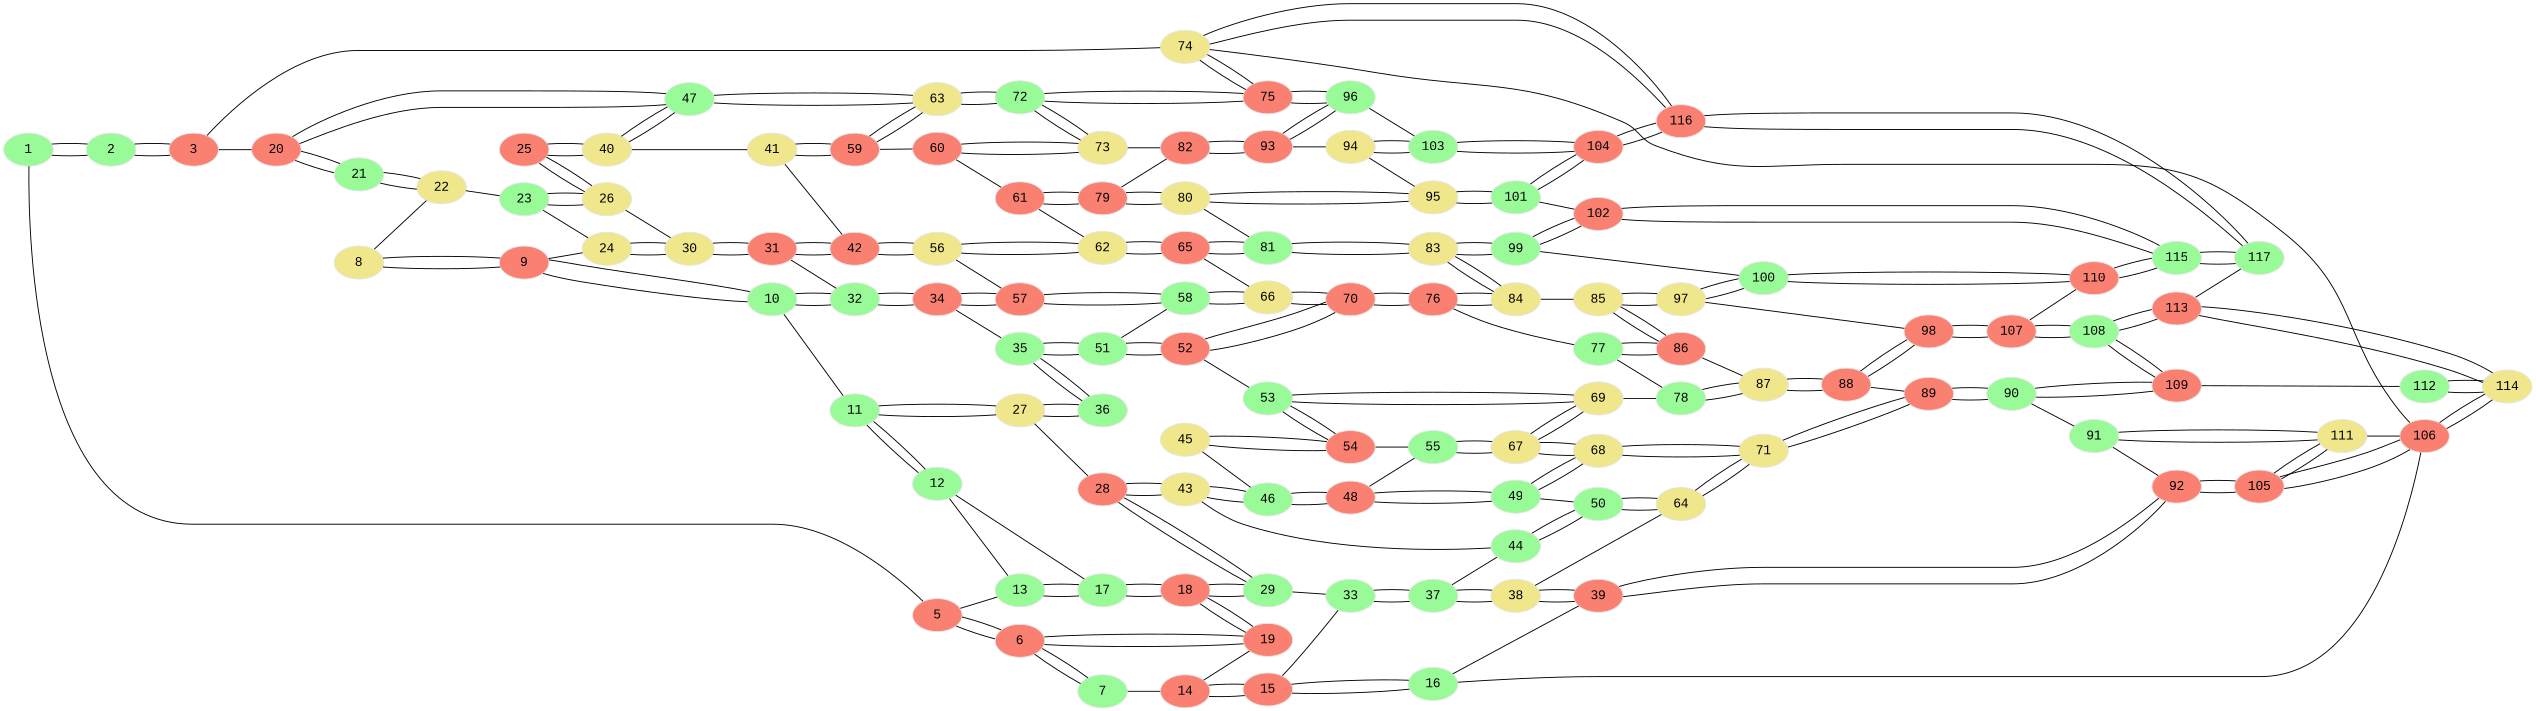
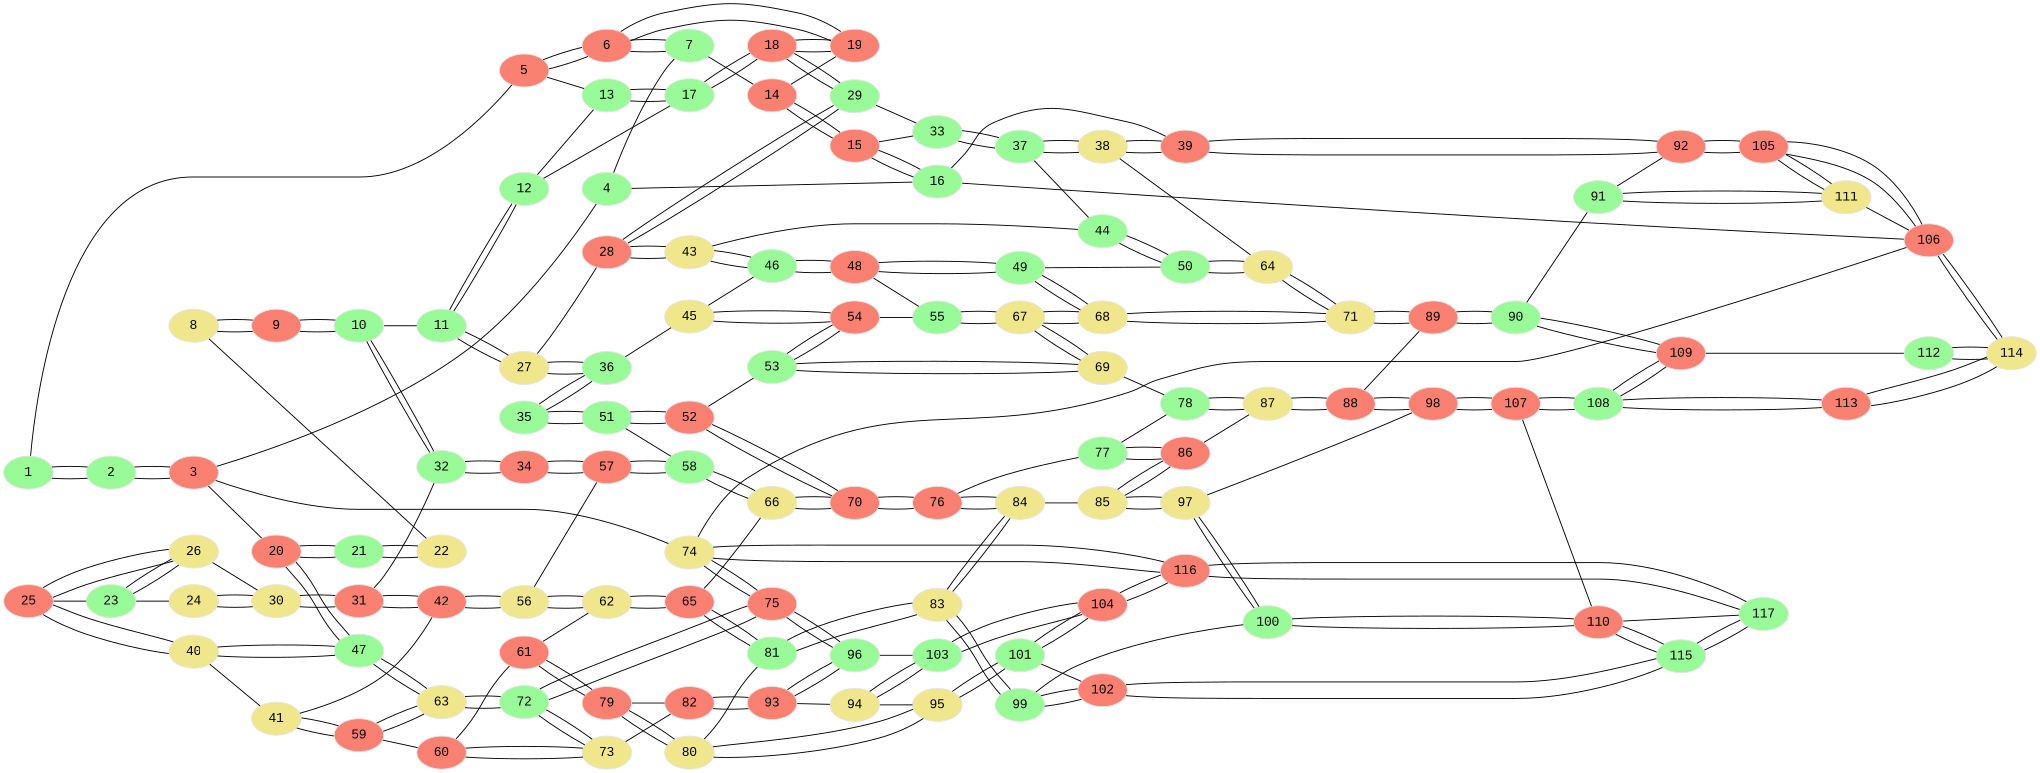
none -> (607, 189)
(483, 193) -> (70, 601)
(566, 256) -> none
(2218, 283) -> (1681, 618)
(979, 324) -> none
none -> (648, 342)
